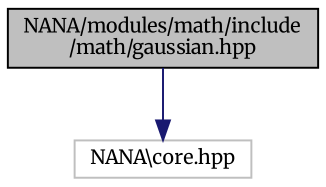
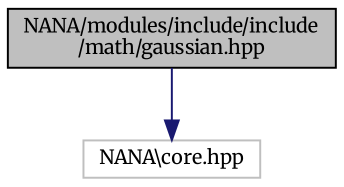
(163, 38) -> (172, 38)
